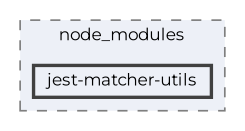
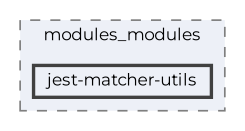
(122, 36) -> (122, 36)
